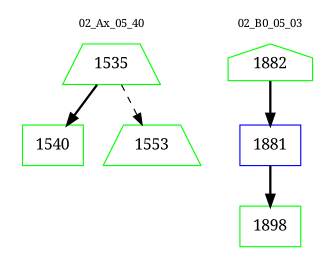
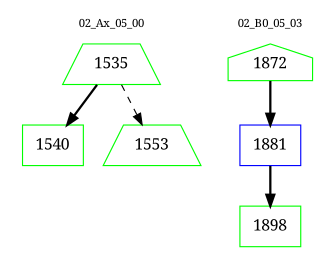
(112, 24) -> (112, 24)
(270, 64) -> (270, 64)
